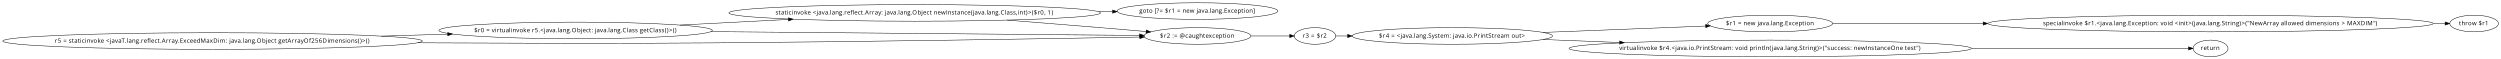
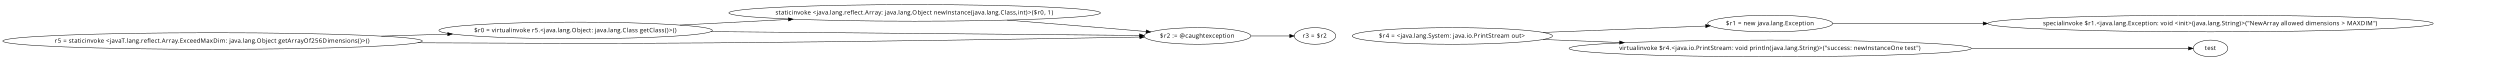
(1197, 11) -> none
(2474, 24) -> none
(1342, 36) -> none
(2211, 48) -> (2211, 48)
